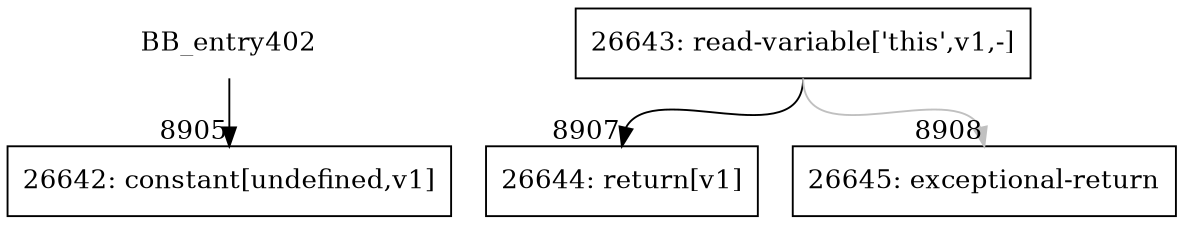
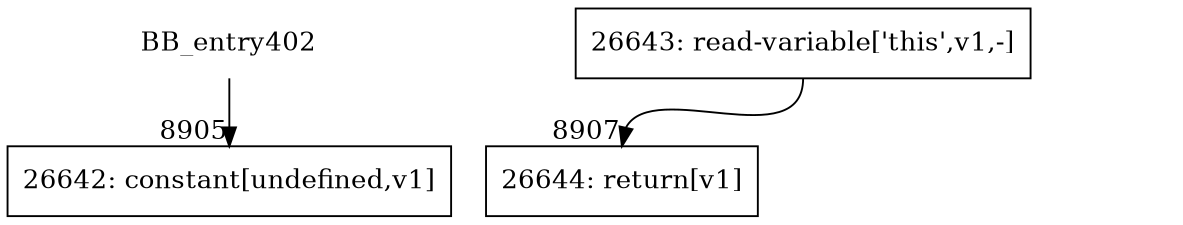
(984, 181) -> none
